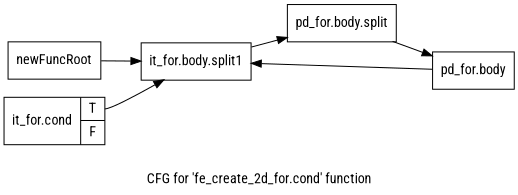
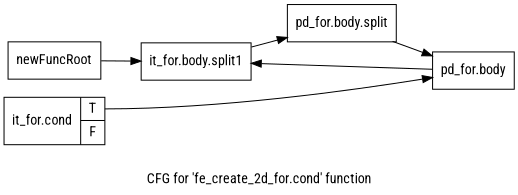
(130, 98) -> (264, 100)
